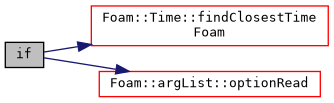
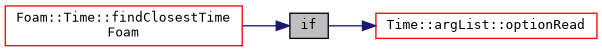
(61, 49) -> (259, 26)
(210, 84) -> (486, 26)
